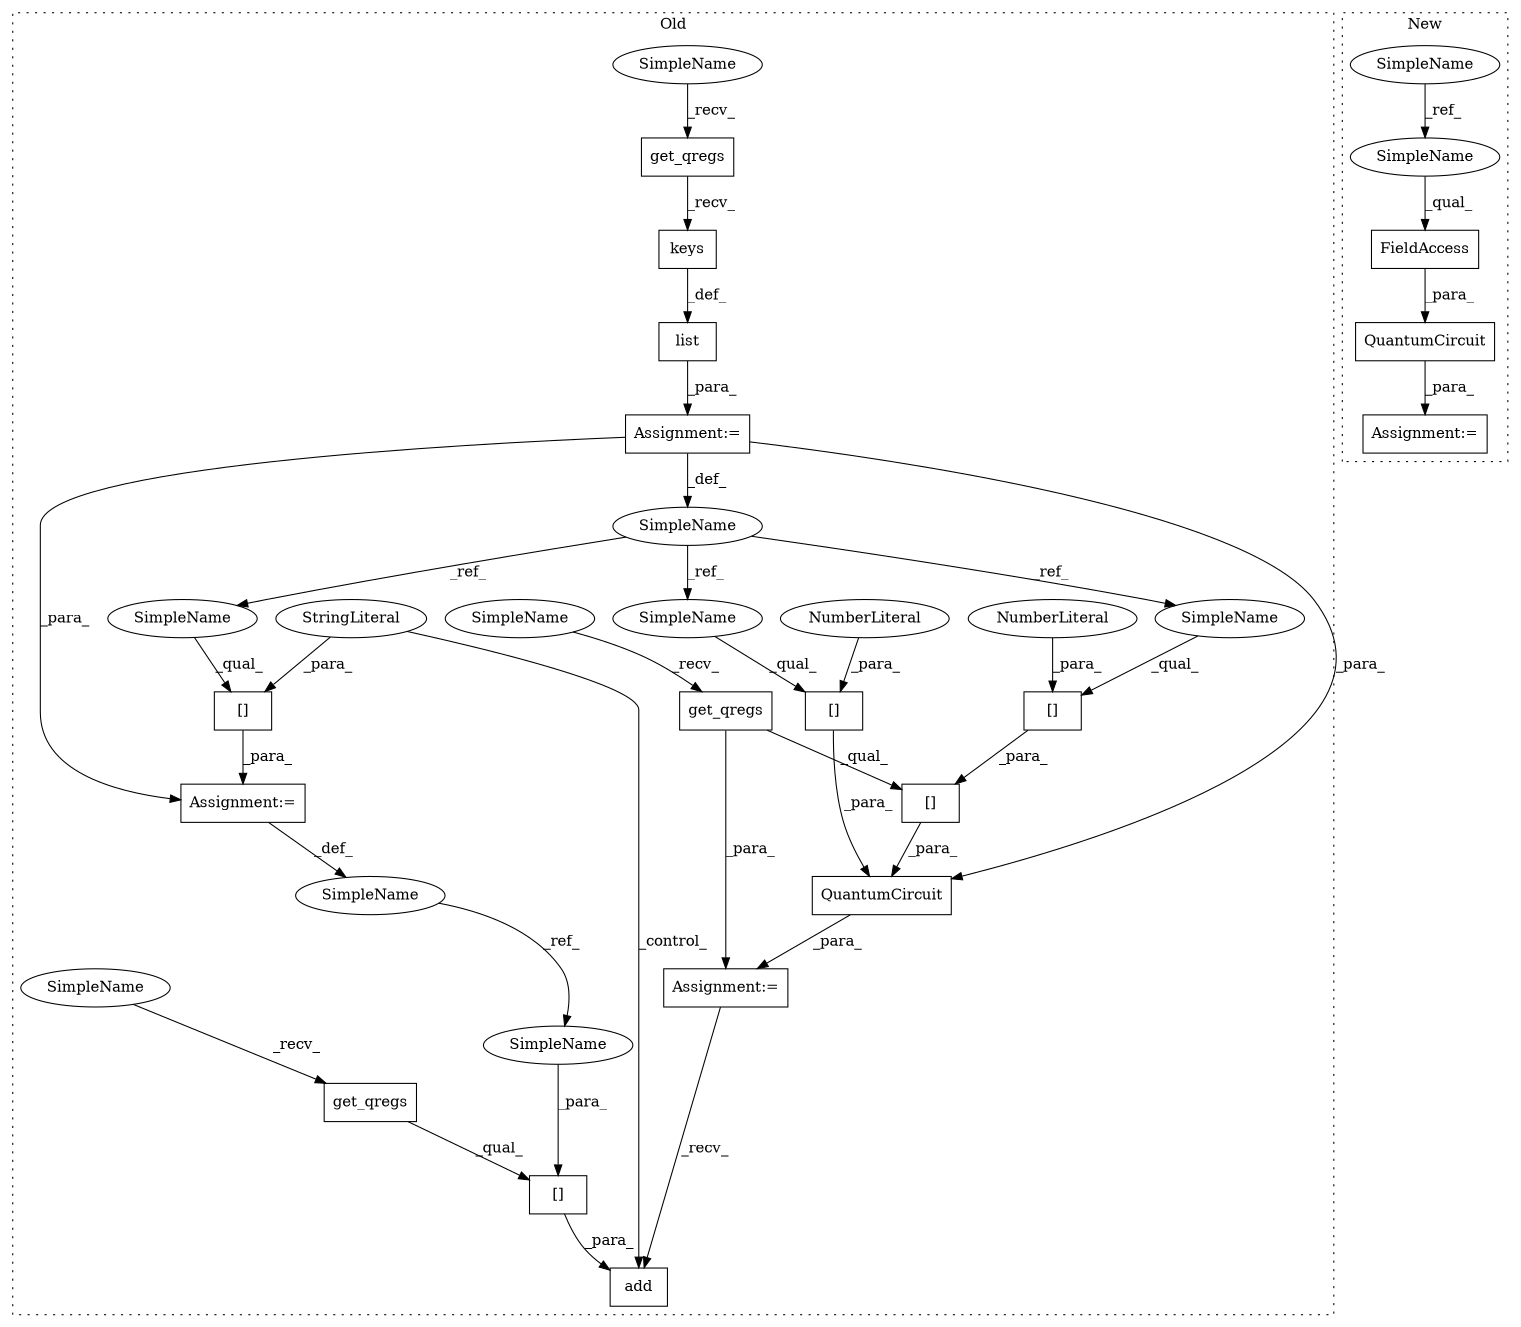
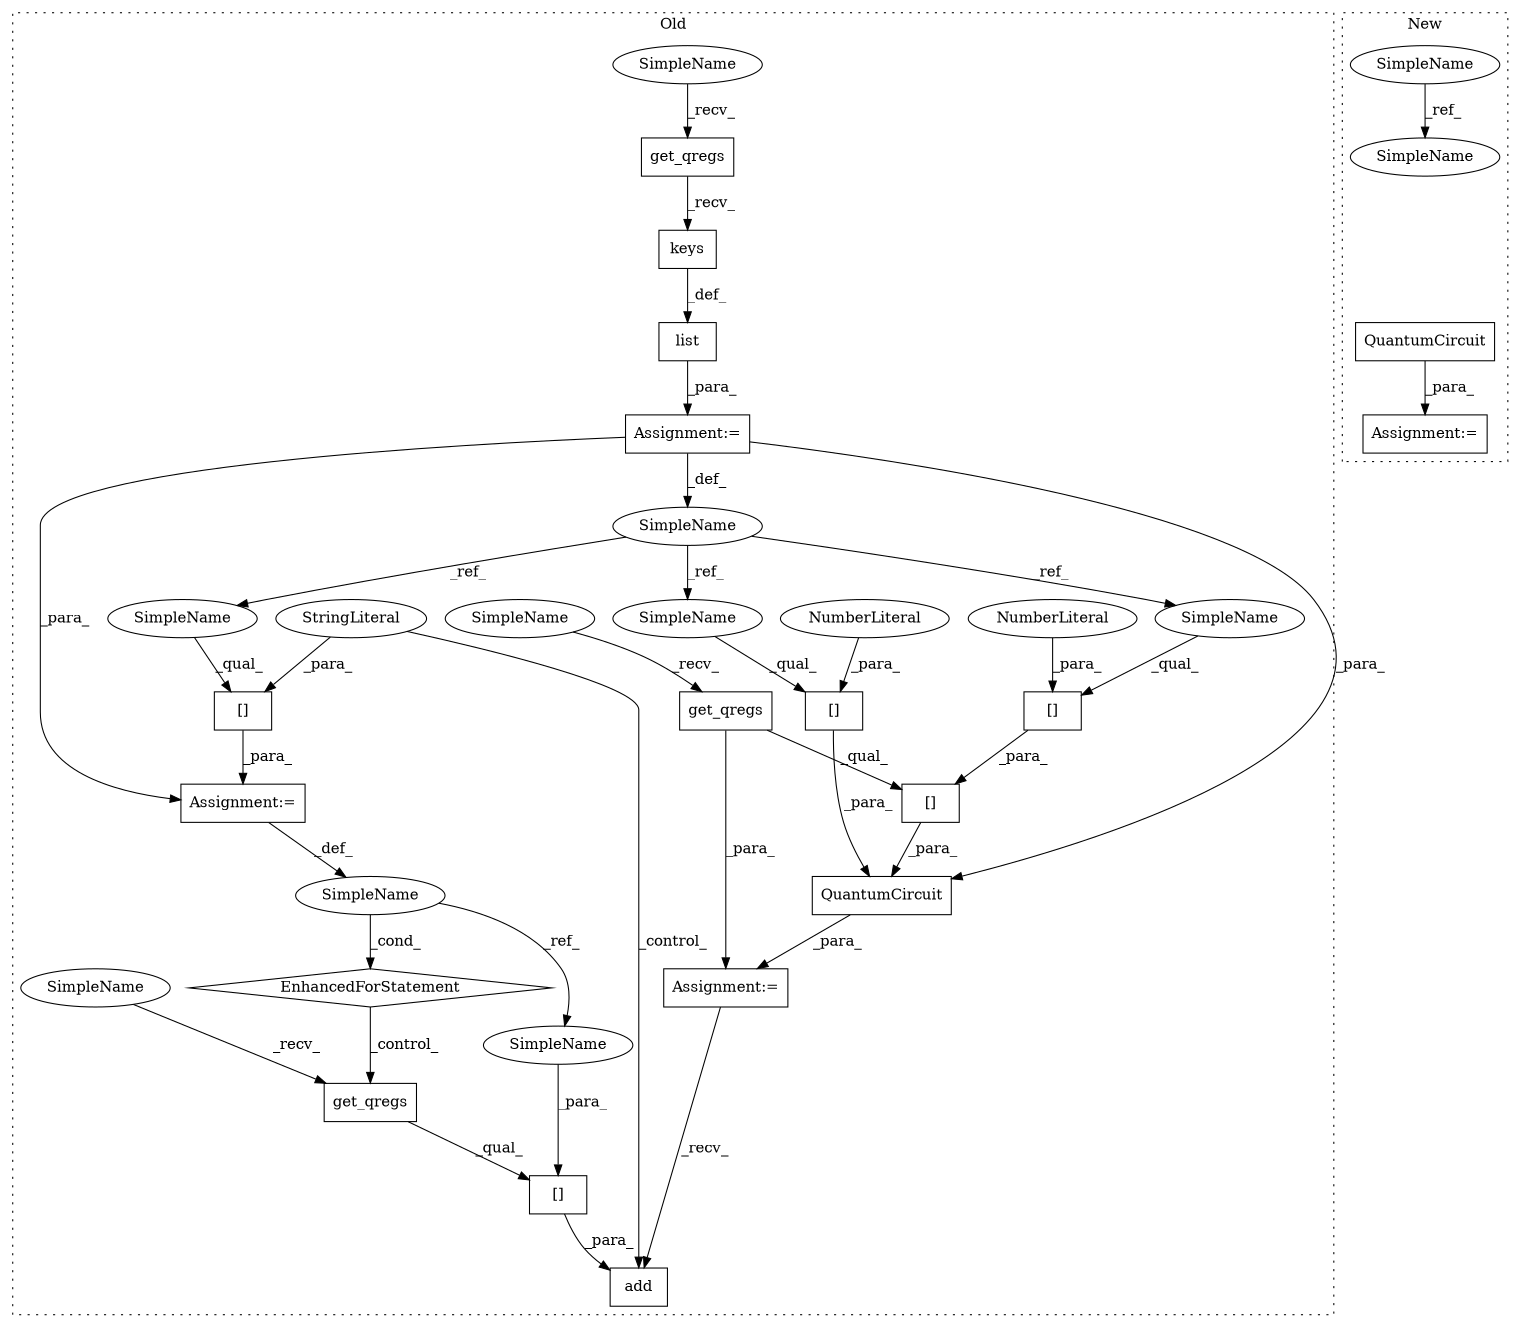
(1425, 249) -> none
none -> (370, 988)
